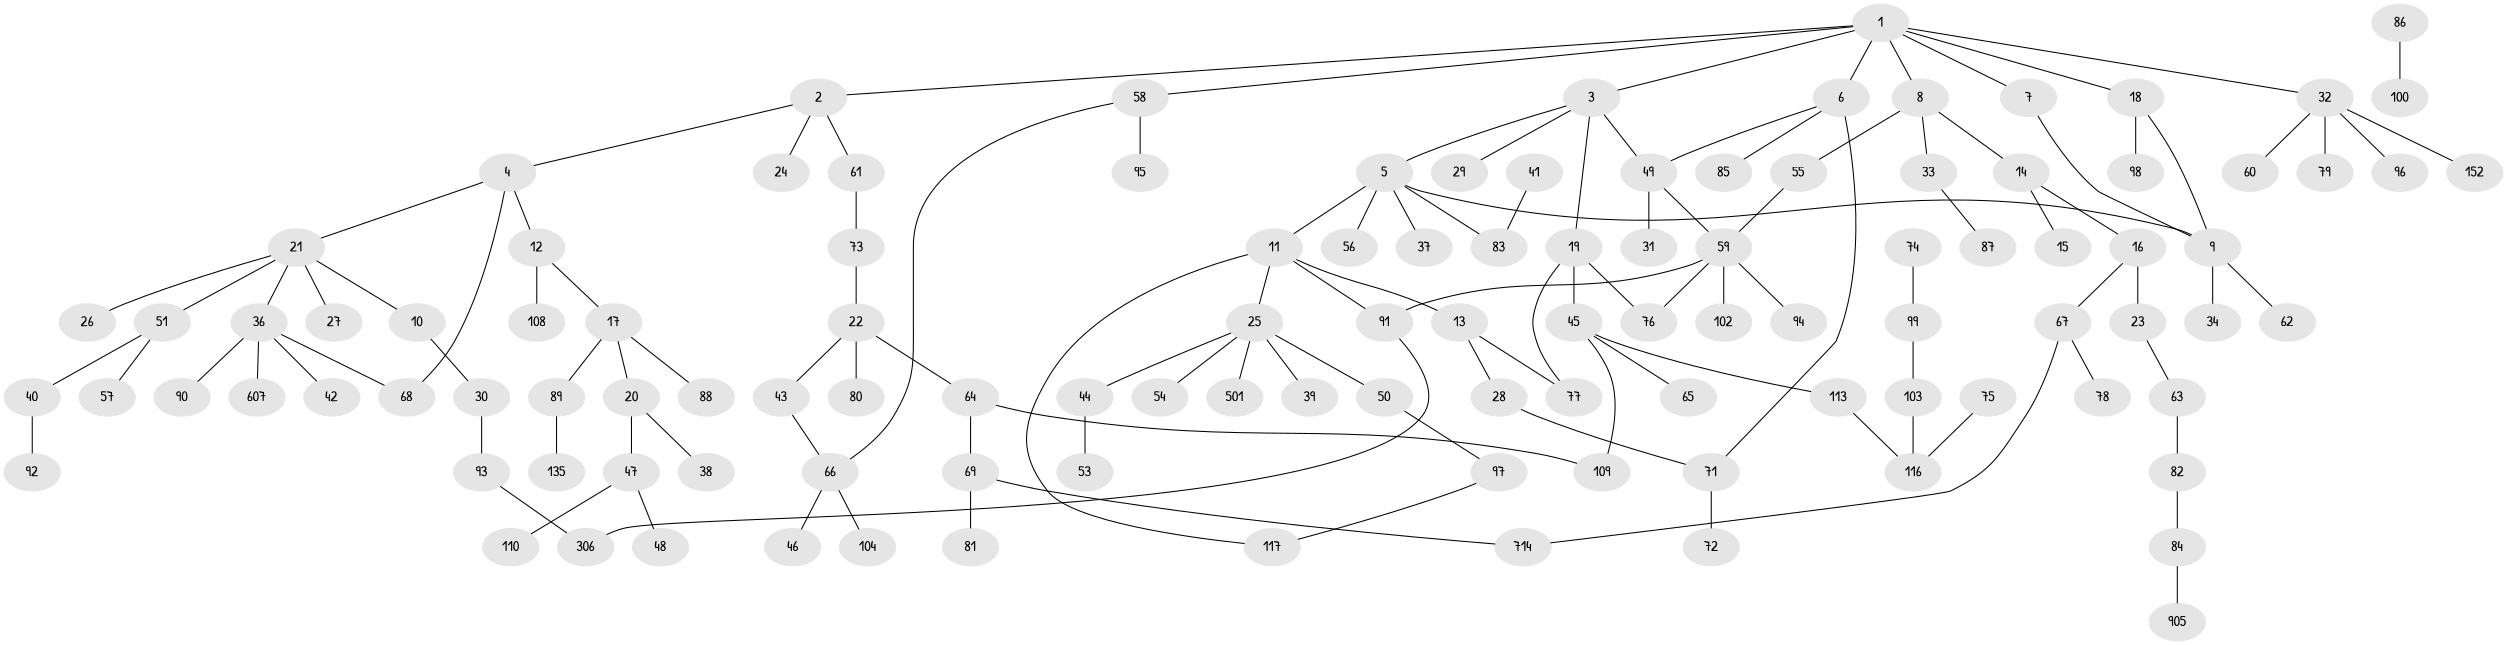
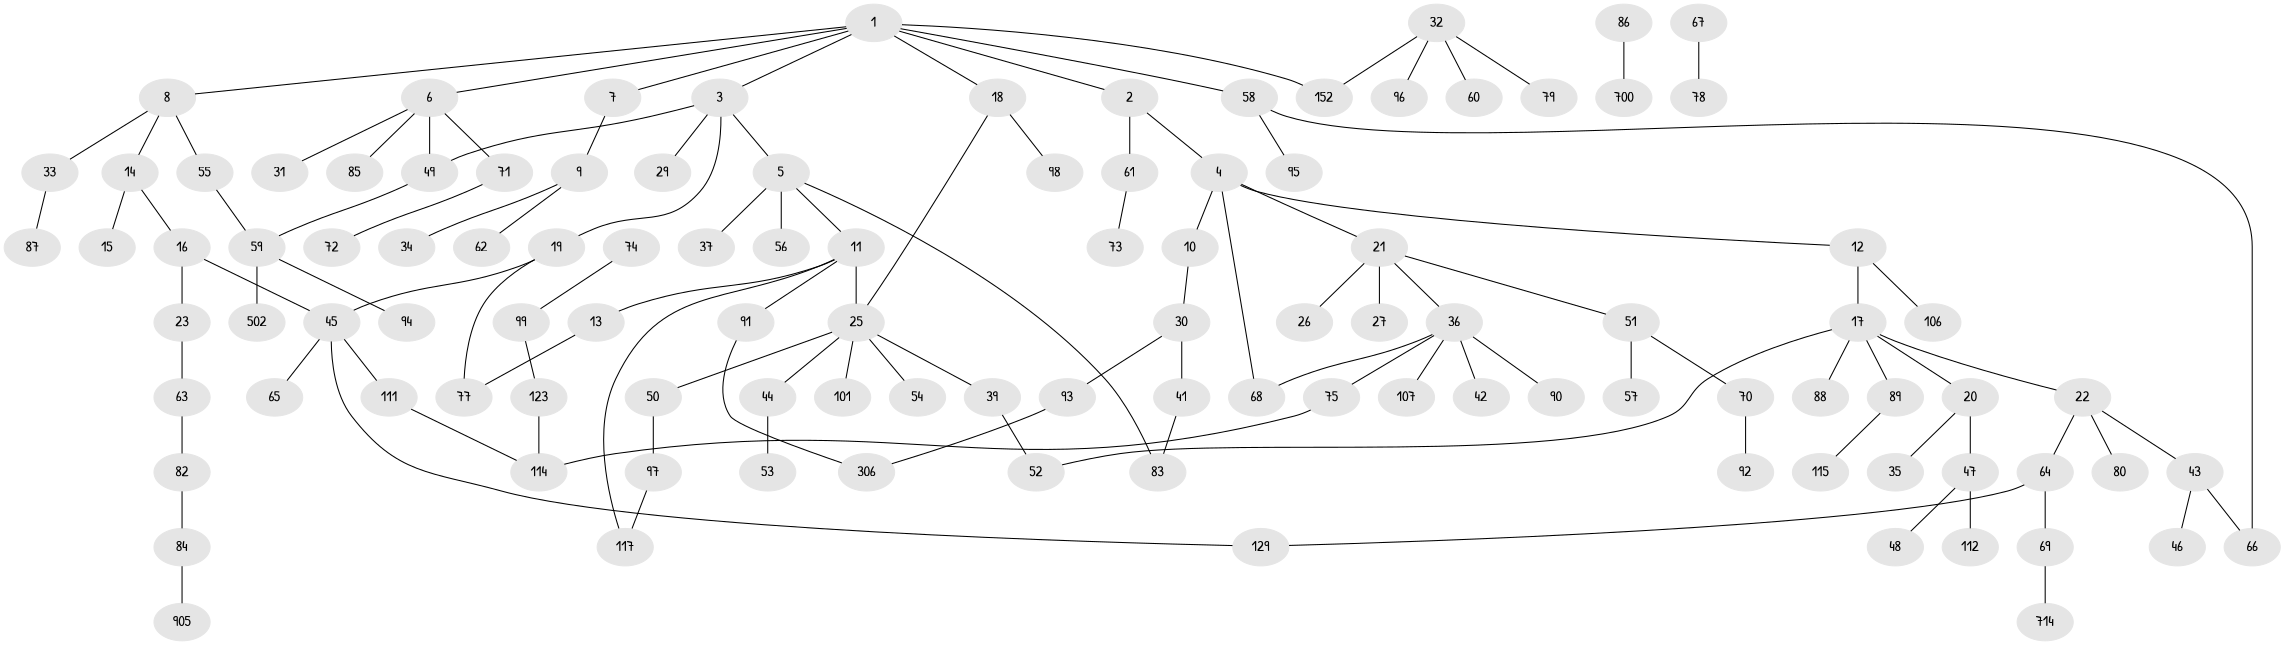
(2103, 60) -> (1105, 42)
(2400, 98) -> (1624, 98)
(2181, 170) -> (929, 211)
(781, 173) -> none
(1649, 210) -> (355, 135)
(1799, 210) -> none
(357, 285) -> (1205, 210)
(856, 285) -> (1967, 365)
(1554, 285) -> none
(2100, 285) -> (249, 281)
(537, 322) -> (1933, 322)
(1649, 322) -> none
(1724, 322) -> (257, 322)
none -> (1182, 360)
none -> (1393, 360)
(32, 397) -> (1746, 397)
(257, 397) -> (1406, 397)
(1235, 397) -> (843, 397)
(1499, 397) -> none
(1838, 397) -> (389, 397)
(1913, 397) -> (539, 397)
(557, 472) -> (1820, 472)
(706, 472) -> (1895, 472)
none -> (1036, 472)
(1602, 472) -> (1261, 547)
(1913, 472) -> (539, 472)
(1845, 506) -> none
(811, 510) -> (2186, 510)
(511, 547) -> (1970, 547)
(868, 547) -> none
(971, 547) -> none
